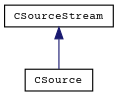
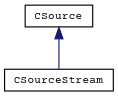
(59, 54) -> (59, 54)
